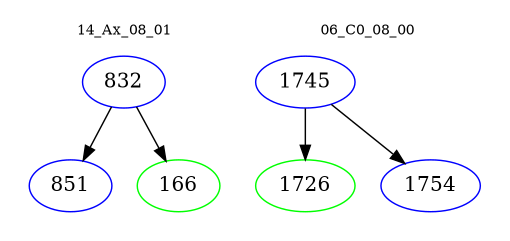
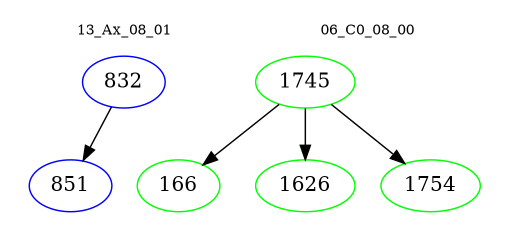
(125, 31) -> (125, 31)
(305, 82) -> (305, 82)
(148, 127) -> (253, 125)
(305, 186) -> (305, 186)
(431, 186) -> (431, 186)
